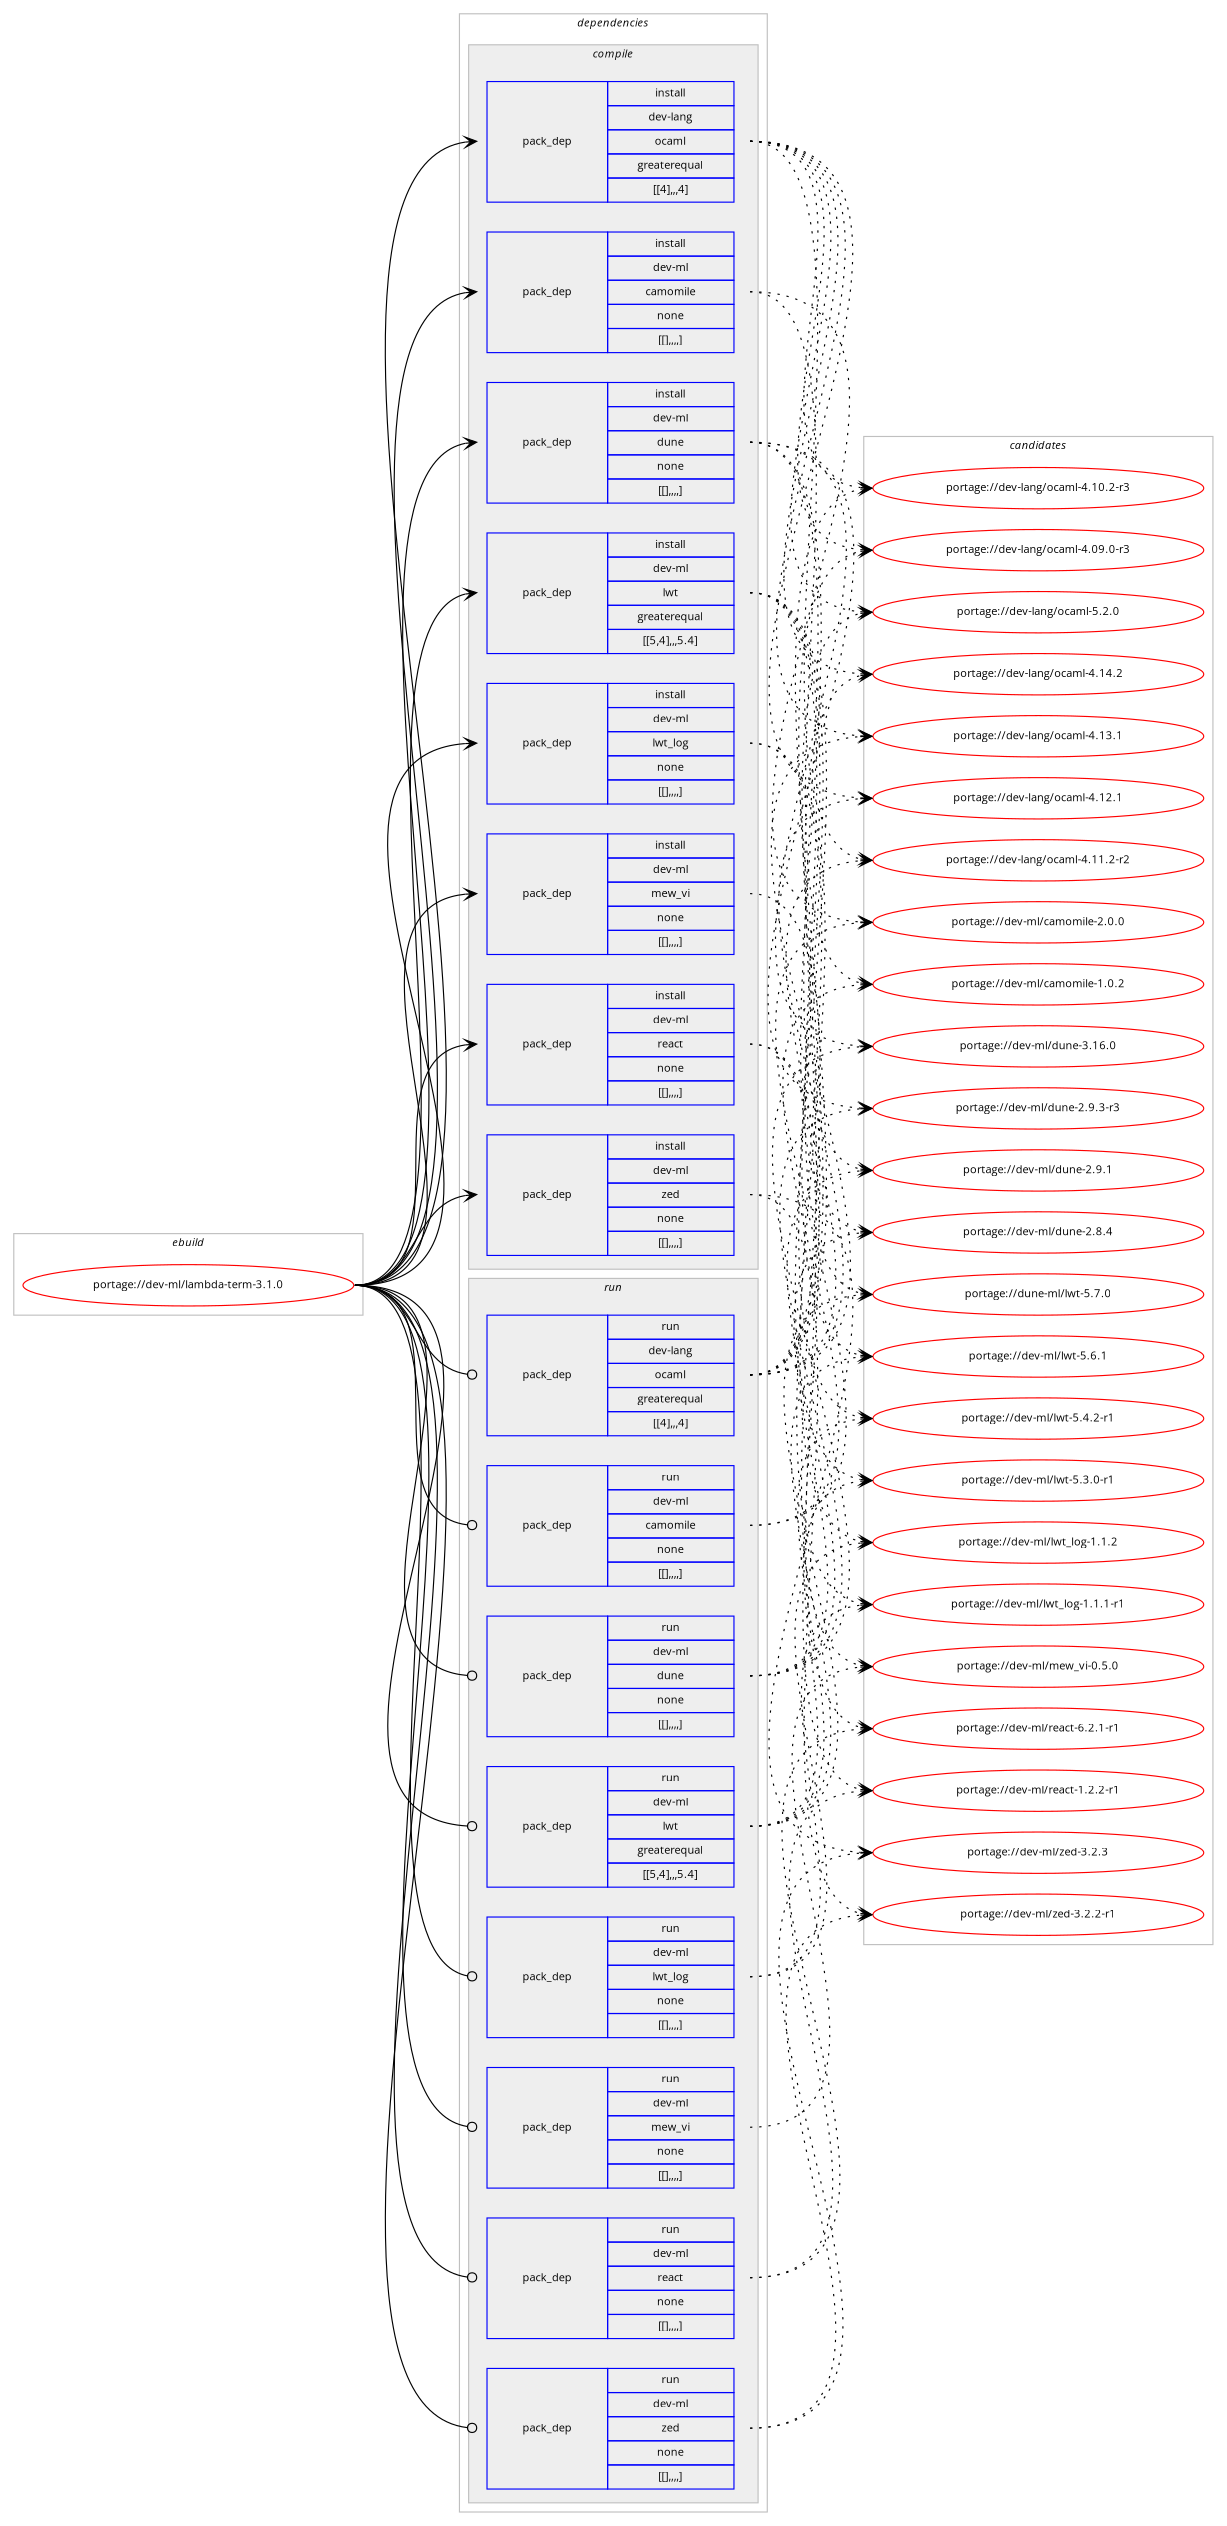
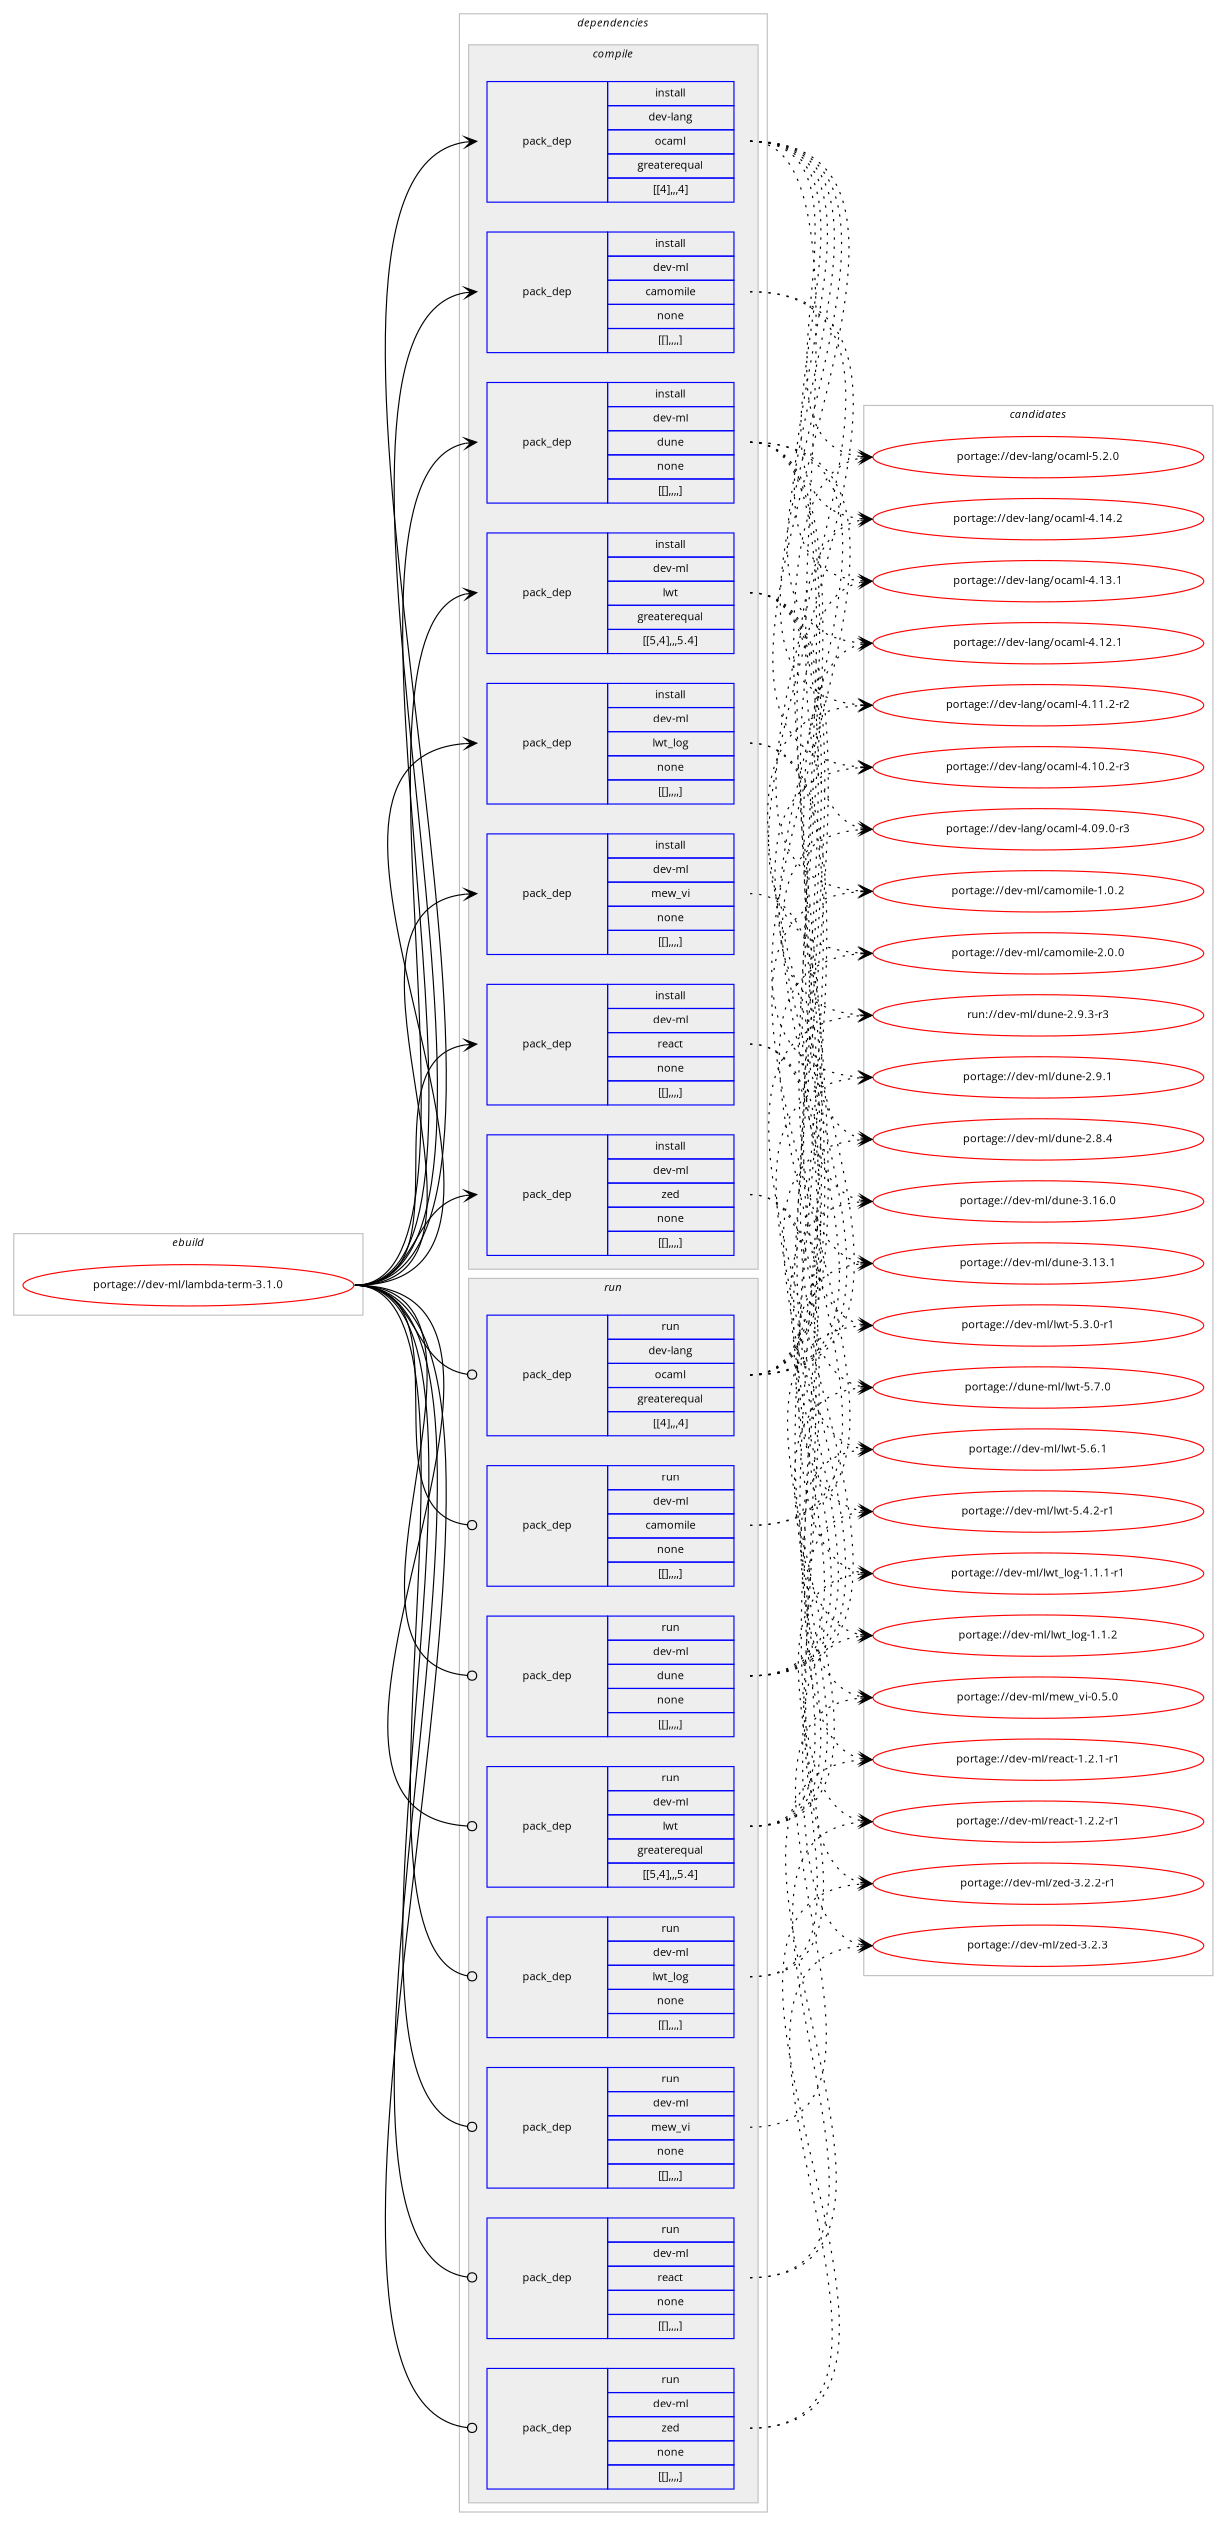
(1038, 1108) -> (1038, 1015)
none -> (1038, 1263)
(1038, 1729) -> (1038, 1760)
